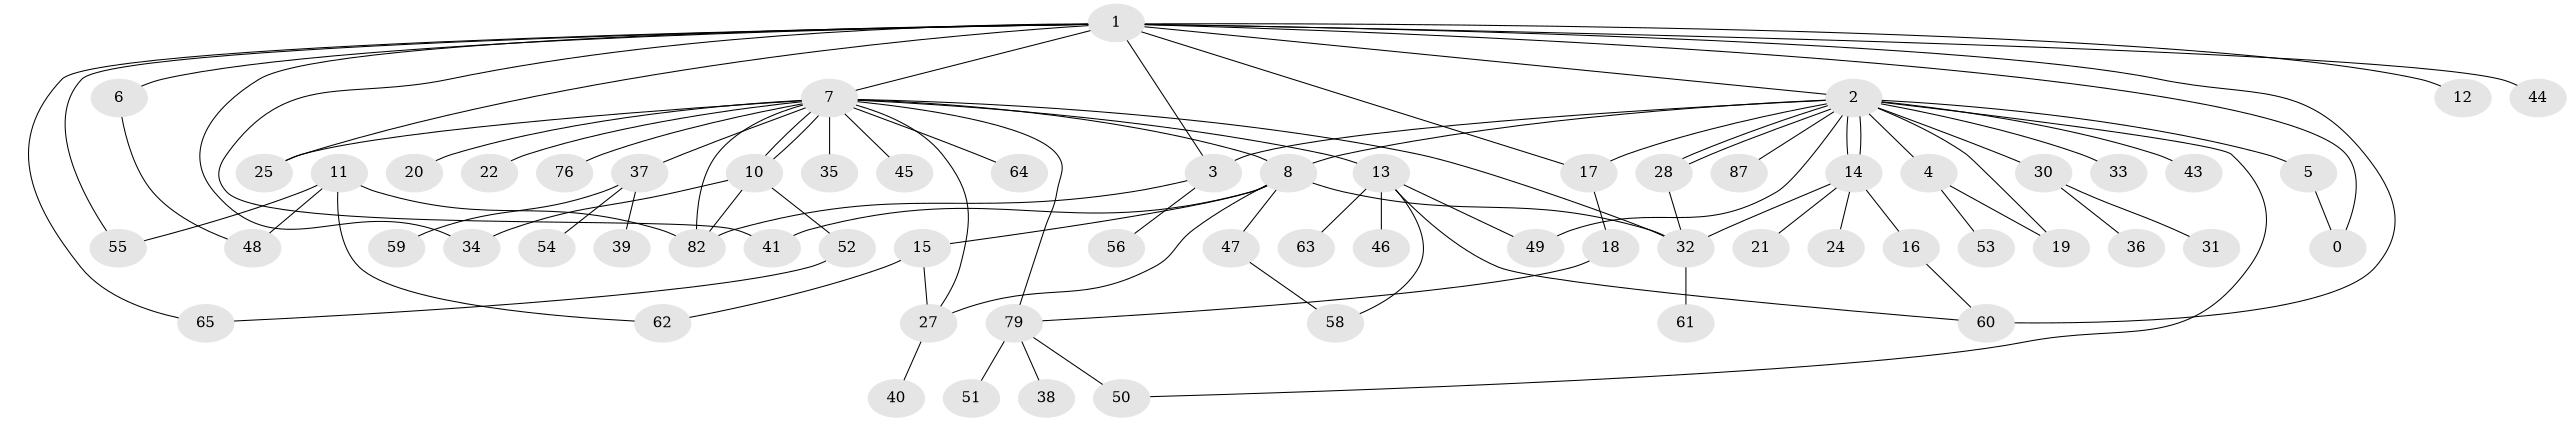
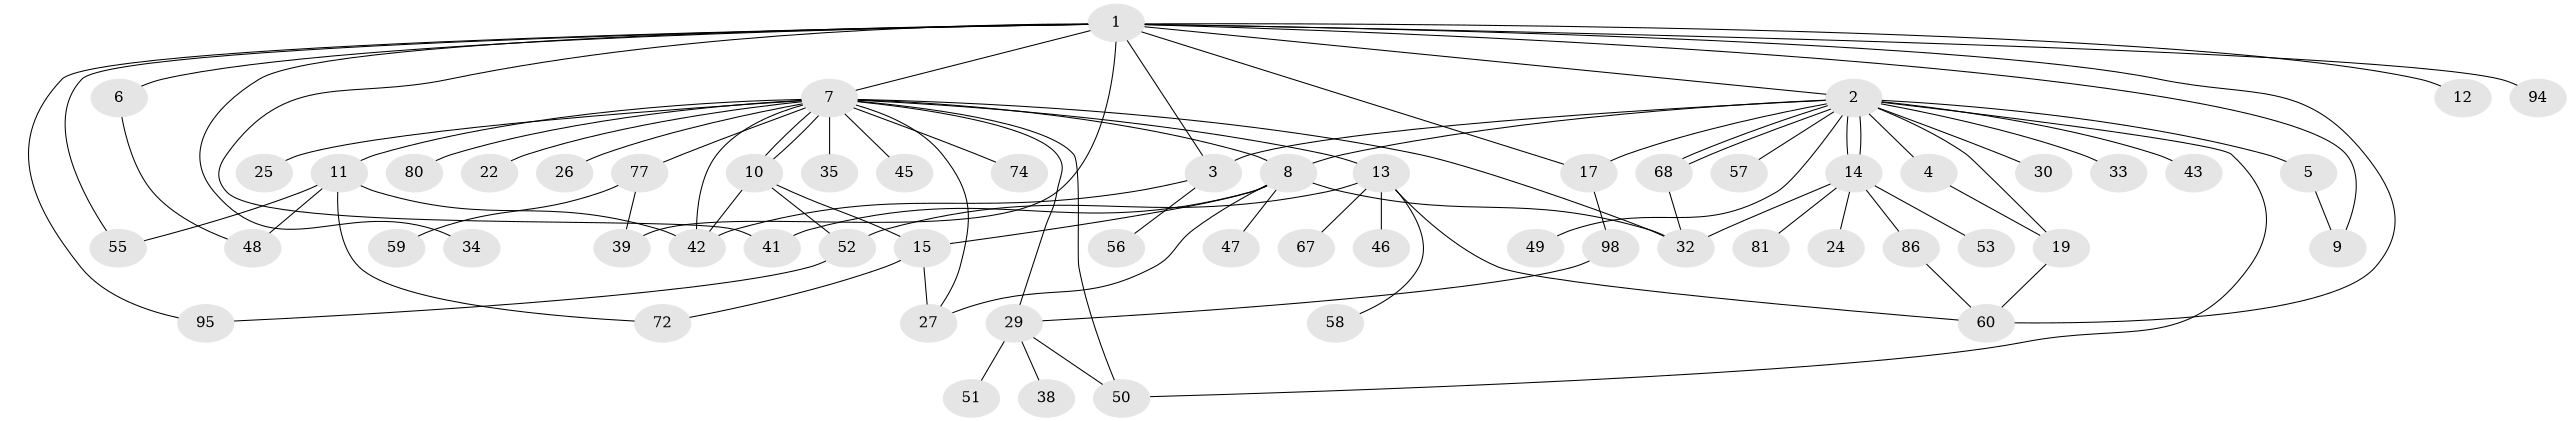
(683, 70) -> (803, 222)
(2538, 98) -> (2538, 98)
none -> (579, 115)
none -> (1075, 158)
(414, 173) -> (414, 173)
(565, 173) -> (565, 173)
(640, 173) -> (640, 173)
(1019, 173) -> (1019, 173)
(1664, 173) -> (1664, 173)
(1739, 173) -> (1739, 173)
(616, 204) -> (848, 214)
(1958, 211) -> (1920, 211)
(1464, 213) -> (1100, 206)
(547, 248) -> none
(697, 248) -> (697, 248)
(1306, 248) -> (1306, 248)
(1611, 248) -> (1611, 248)
(1761, 248) -> (1761, 248)
(1911, 248) -> (1911, 248)
(2136, 248) -> none
(2212, 248) -> none
(2338, 248) -> (2338, 248)
(1283, 286) -> none
none -> (2024, 286)
(206, 323) -> (206, 323)
(663, 323) -> (663, 323)
(1014, 323) -> (1014, 323)
(1686, 323) -> none
(896, 398) -> none
